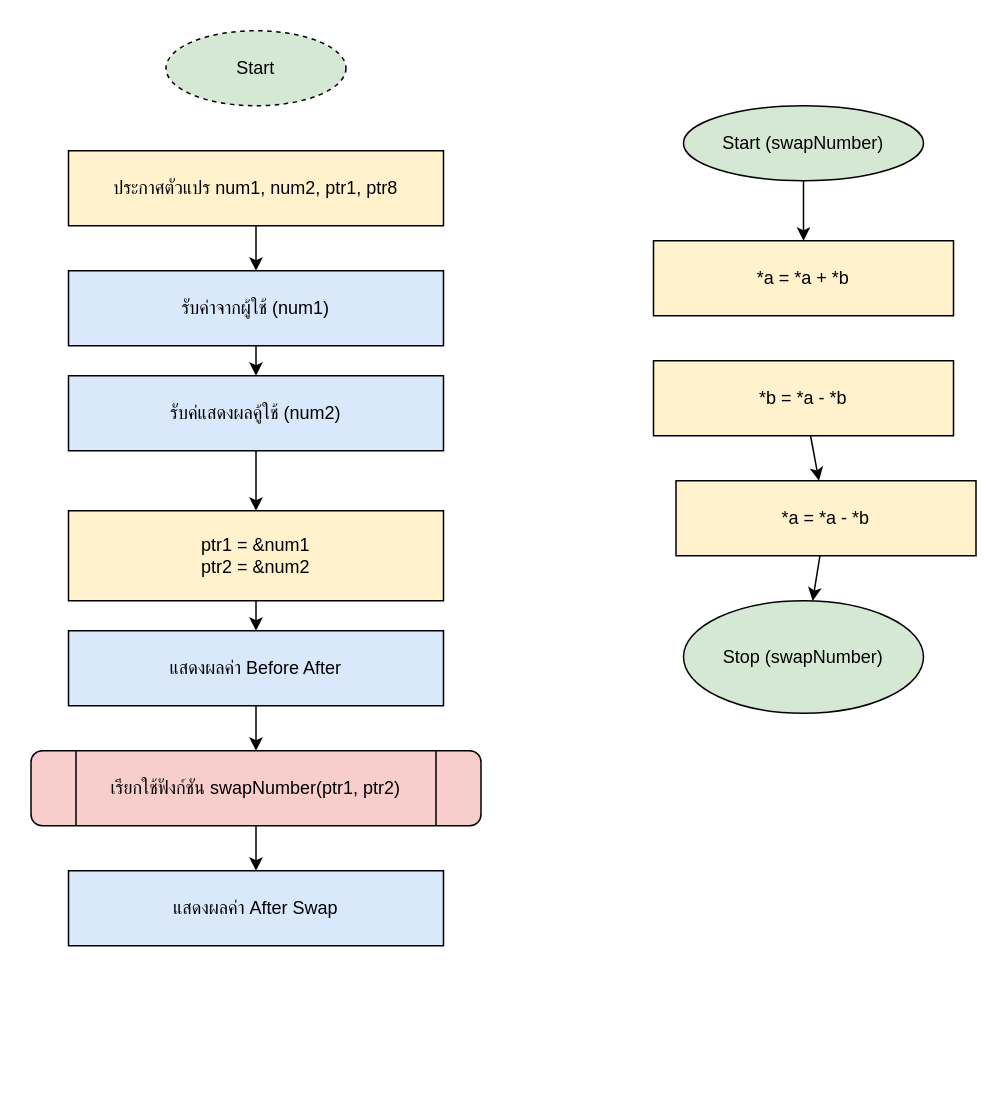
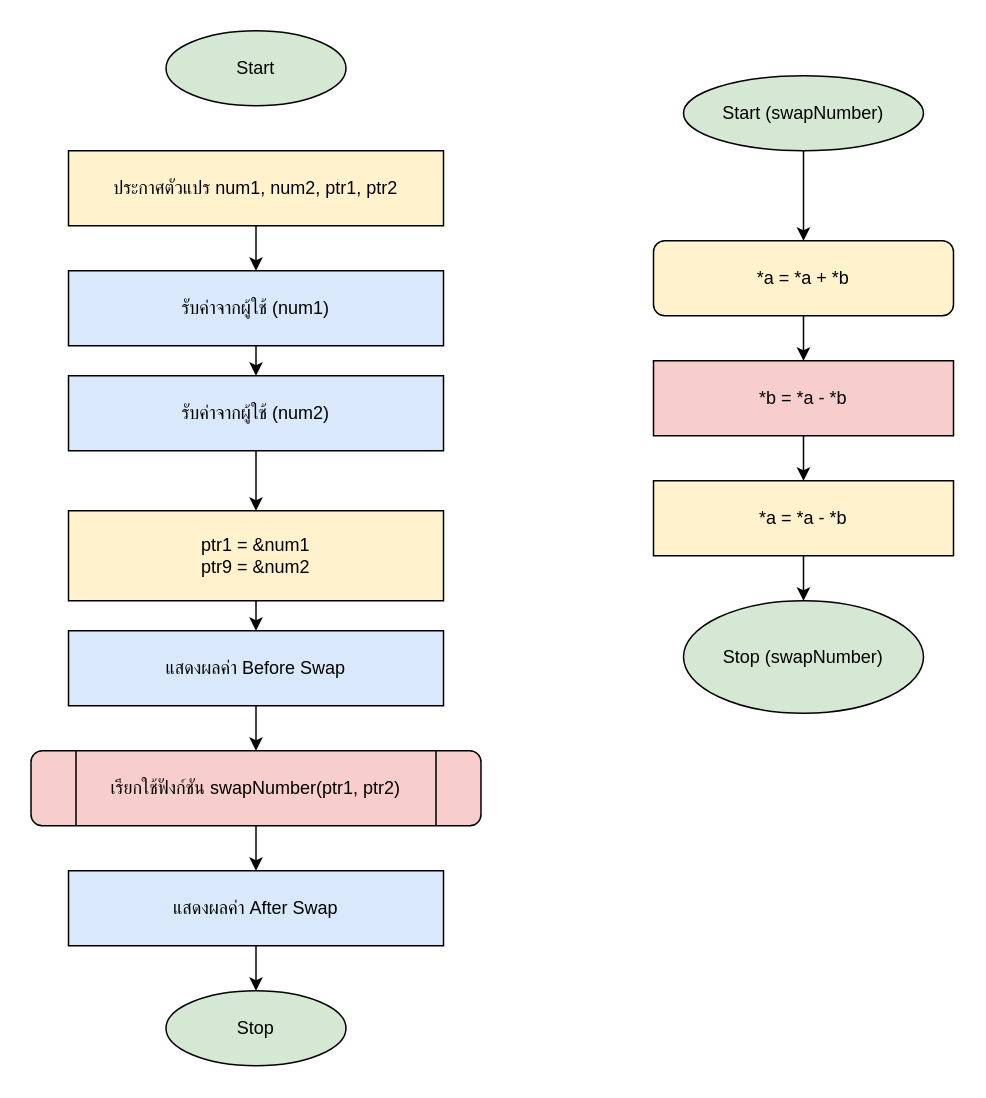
(256, 68) -> (256, 68)
(803, 143) -> (803, 113)
(256, 188) -> (256, 188)
(803, 278) -> (803, 278)
none -> (803, 333)
(803, 398) -> (803, 398)
(256, 413) -> (256, 413)
(826, 518) -> (803, 518)
(256, 556) -> (256, 556)
(256, 668) -> (256, 668)
none -> (256, 963)
none -> (256, 1028)
